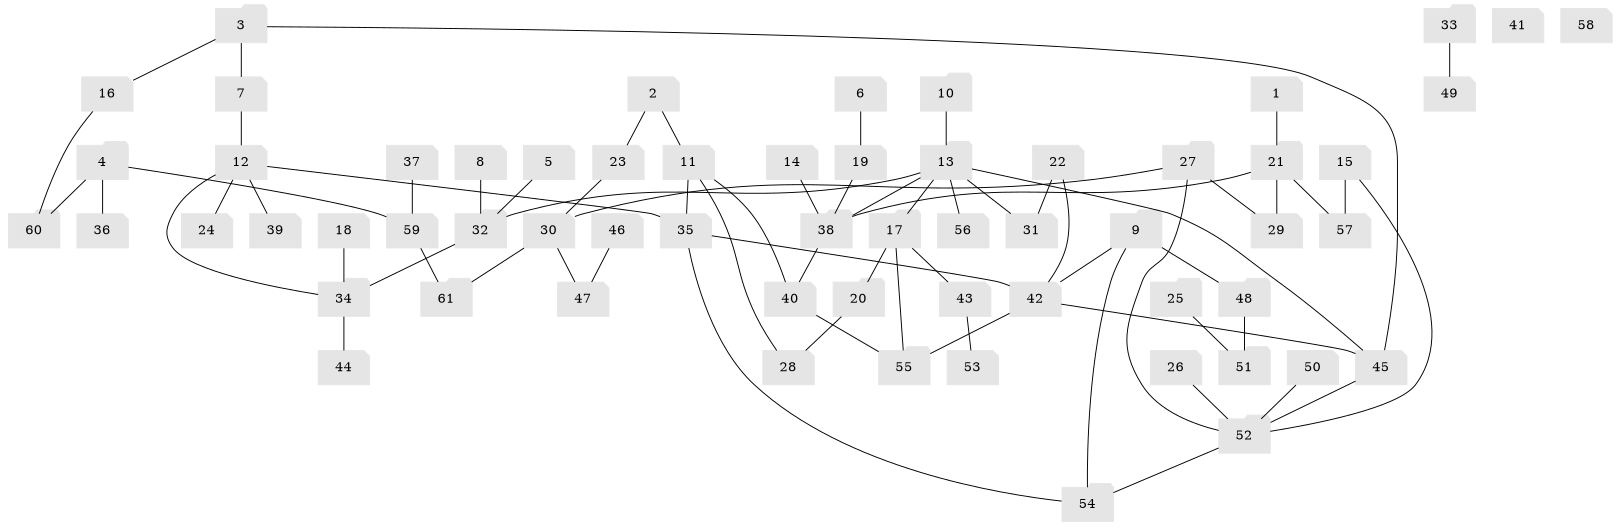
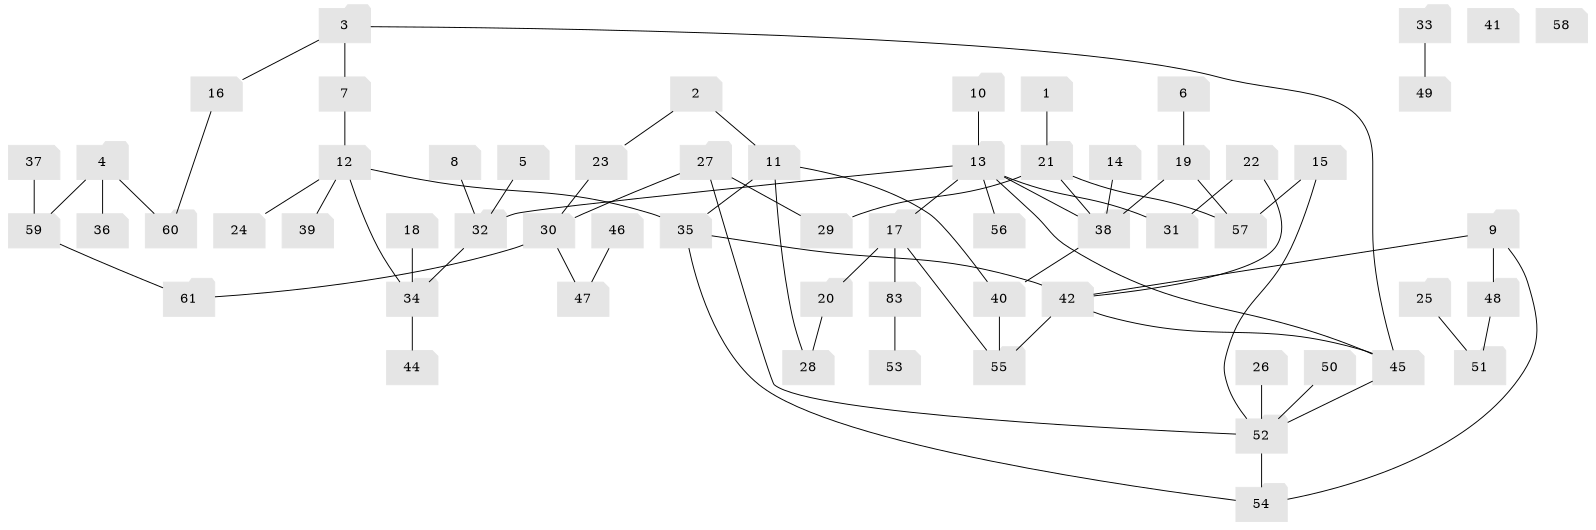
none -> (1208, 192)
(965, 299) -> (895, 299)
